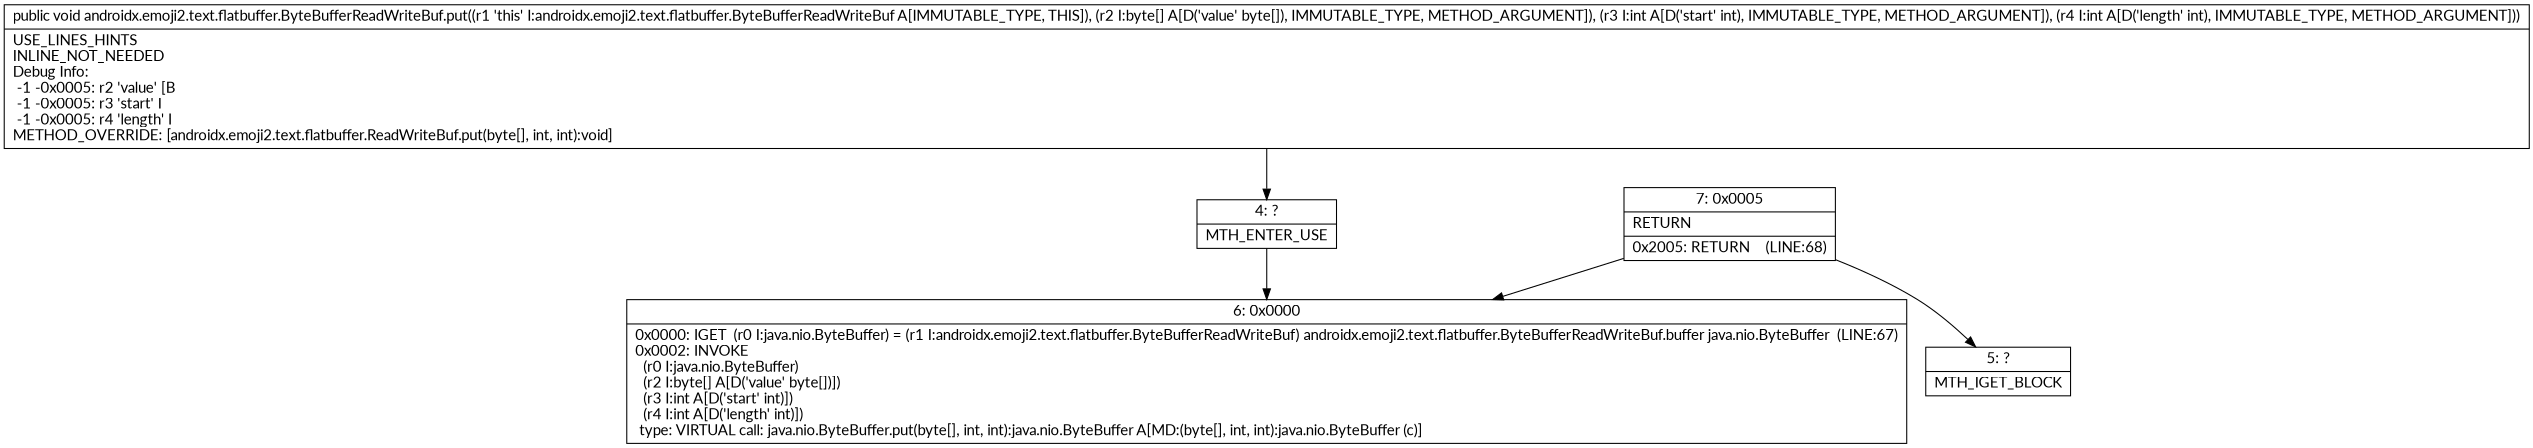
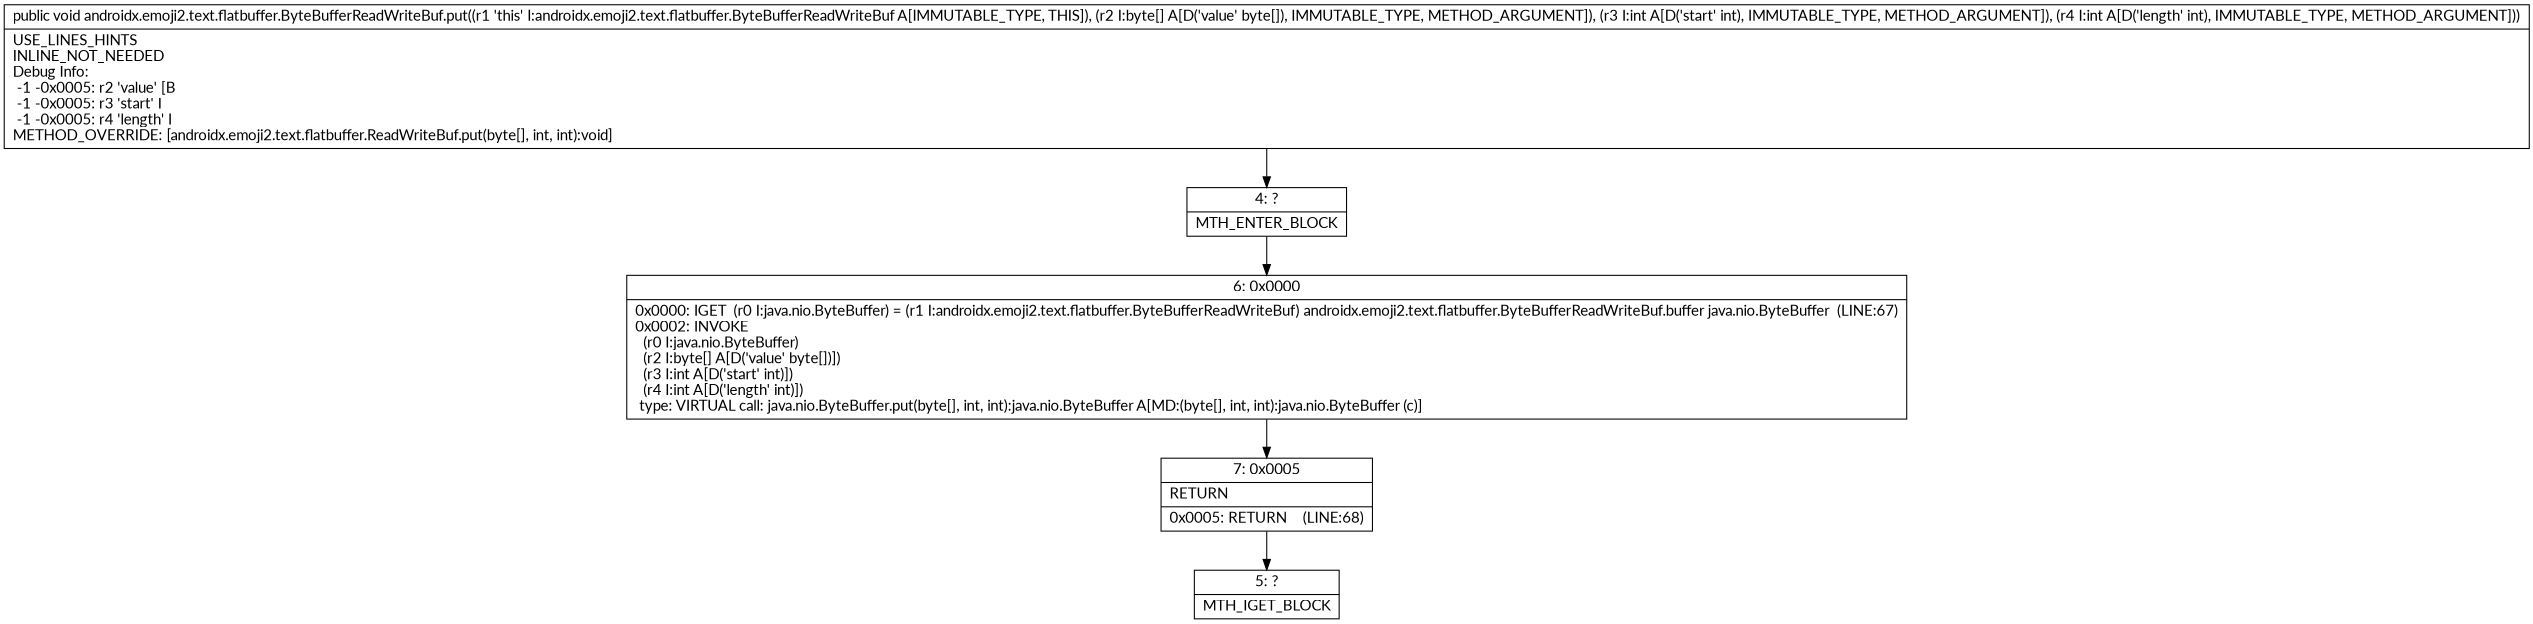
(1267, 236) -> (1267, 224)
(1730, 248) -> (1267, 518)
(1563, 277) -> (1267, 433)
